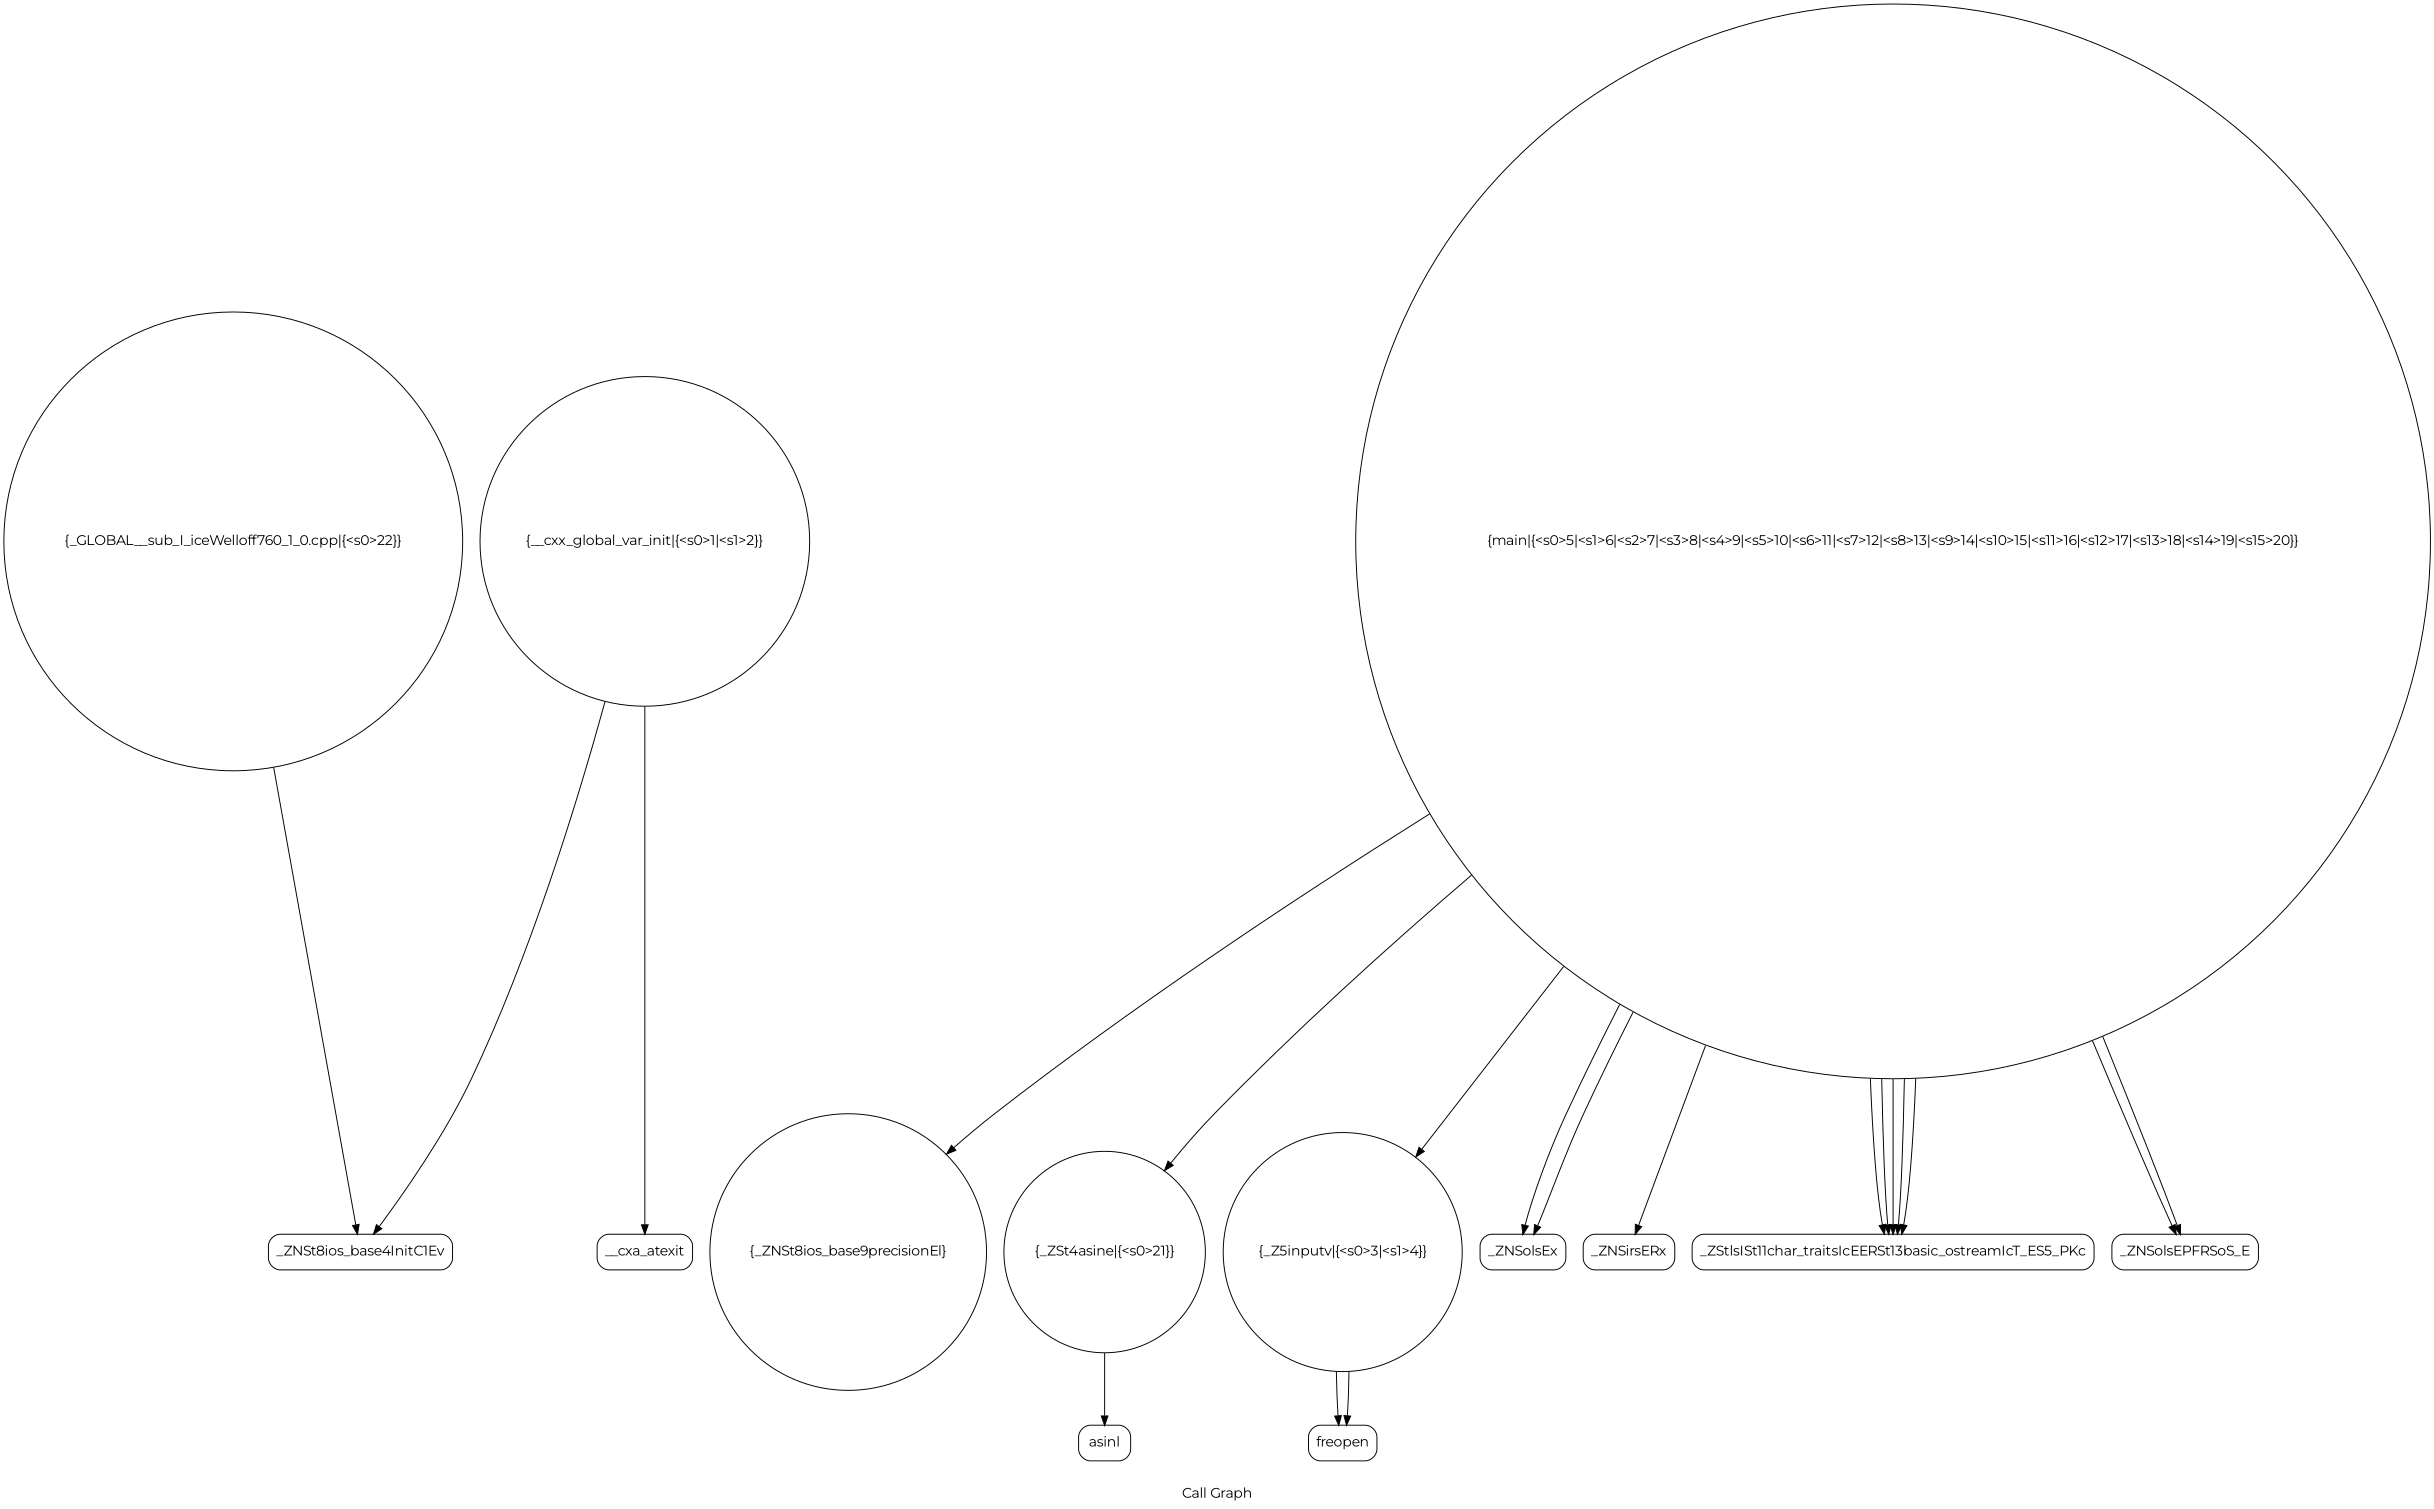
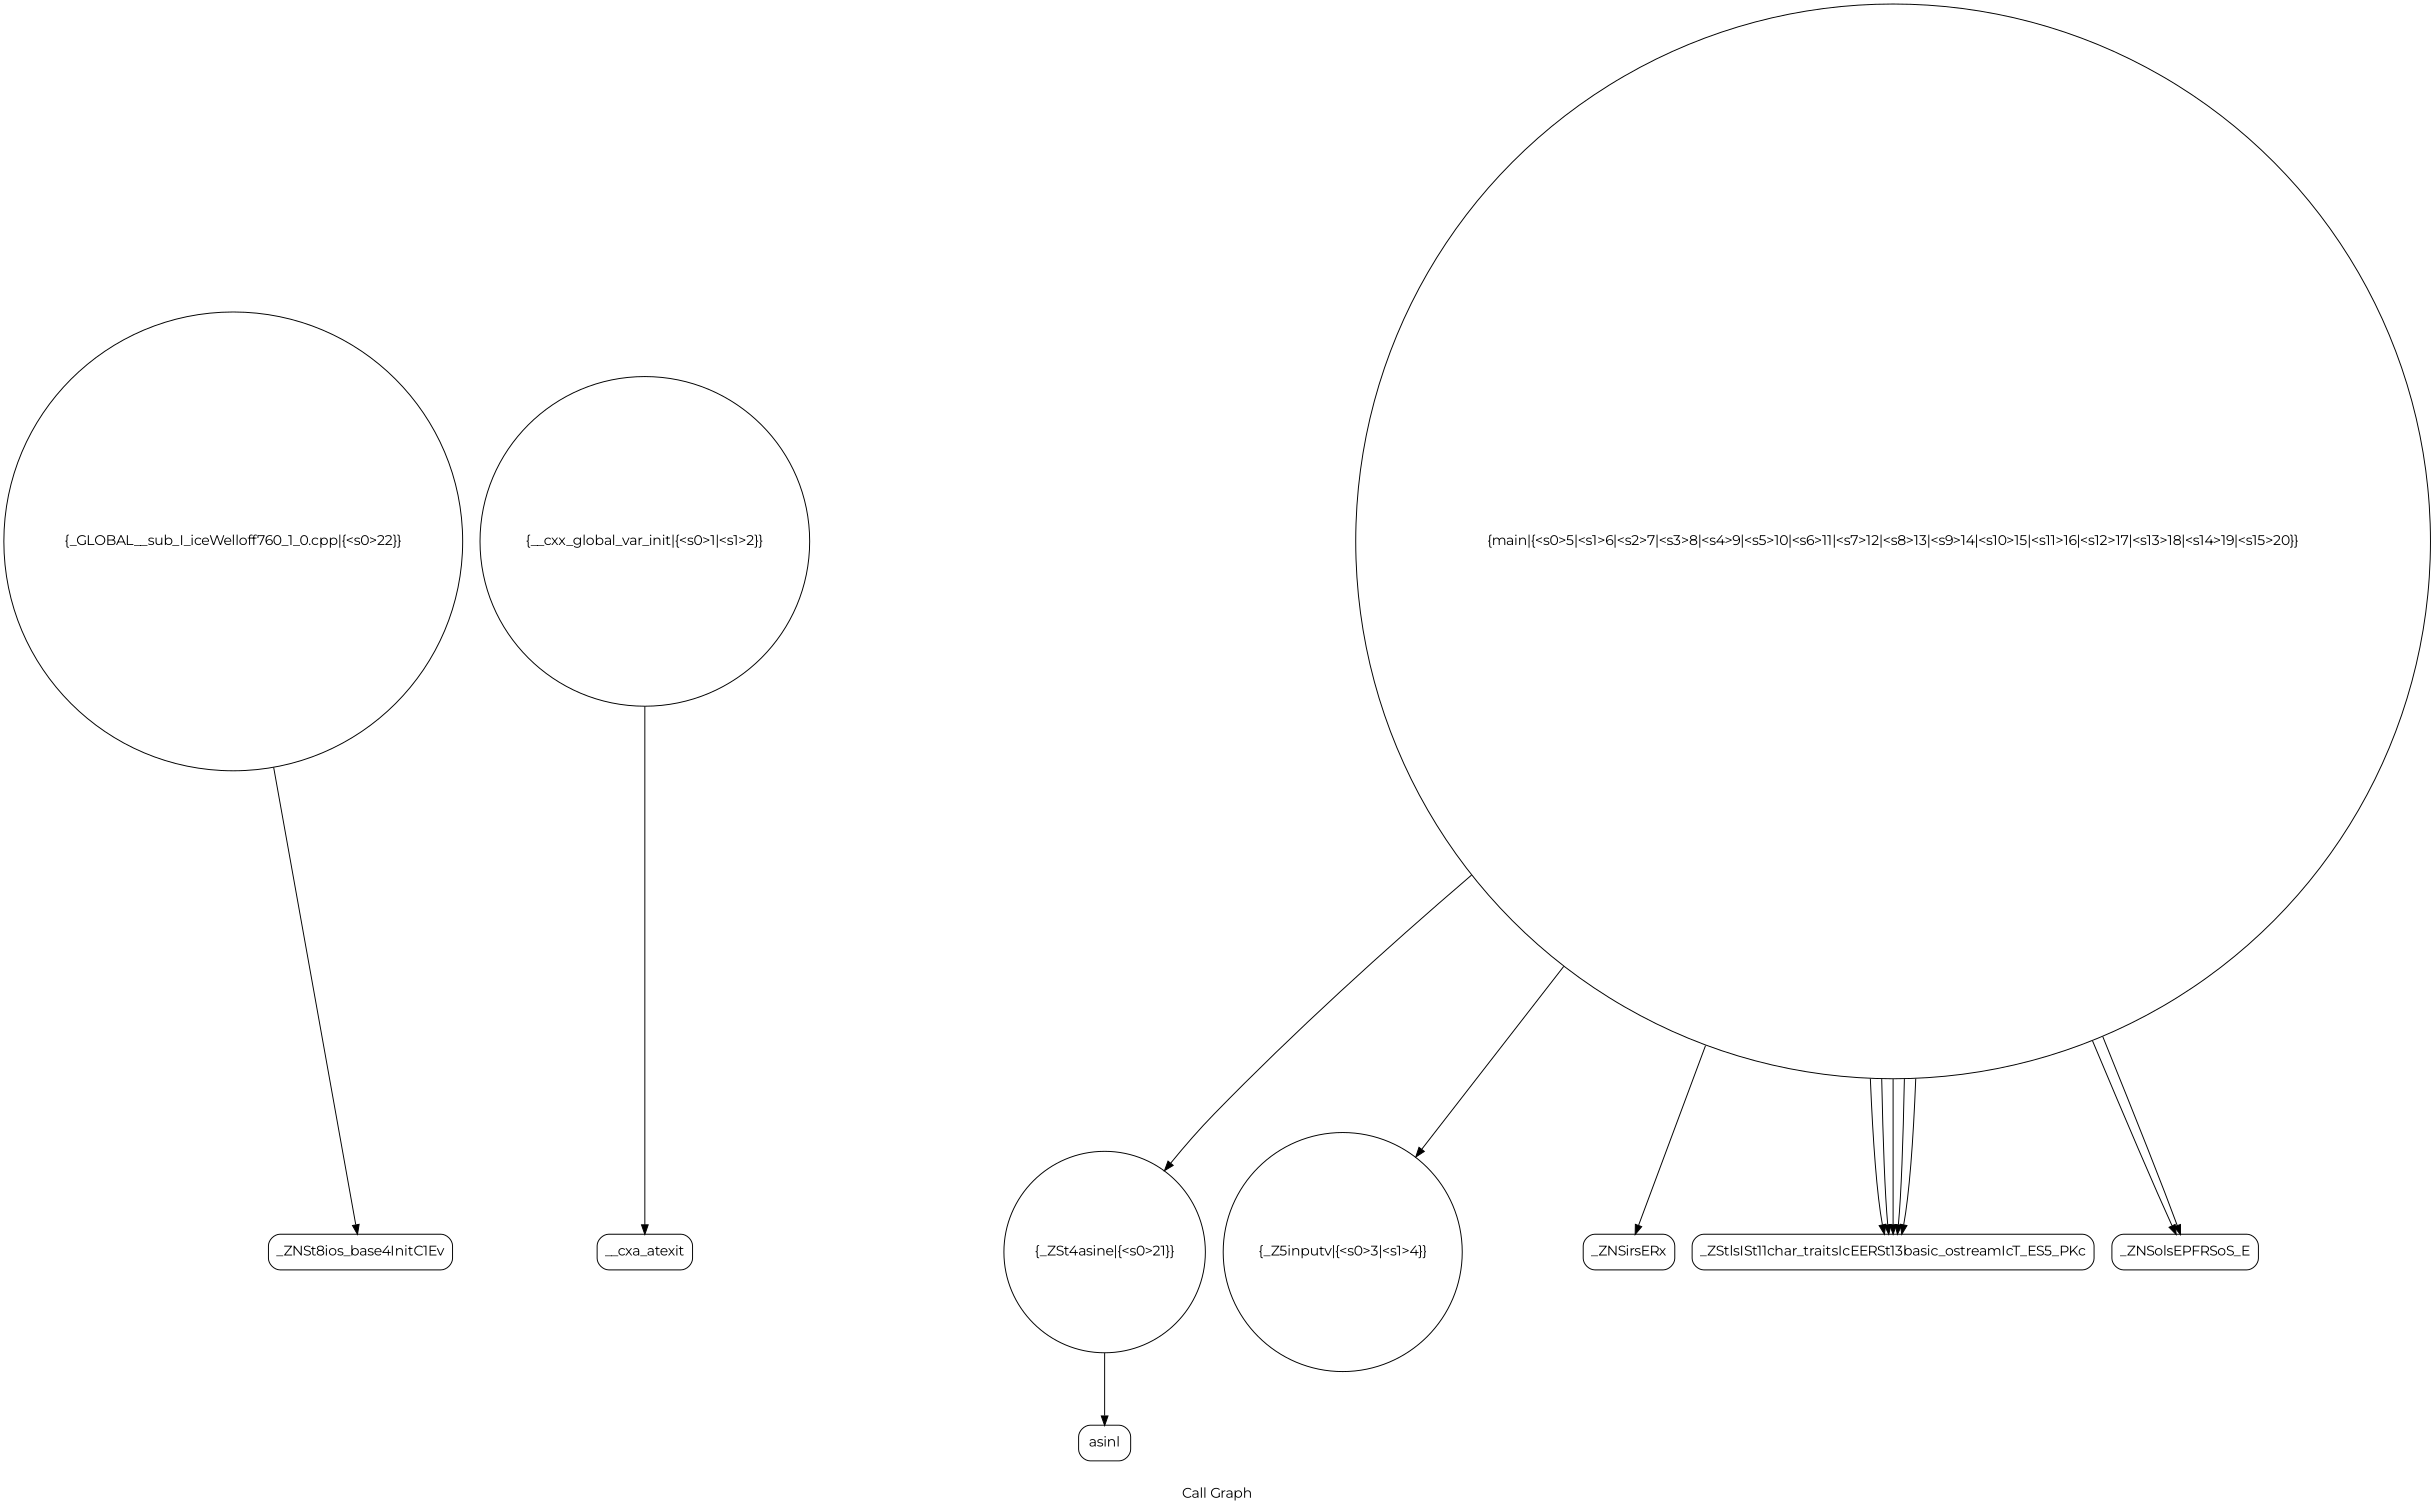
(516, 975) -> none
(848, 1252) -> none
(1523, 1252) -> none
(1343, 1443) -> none
